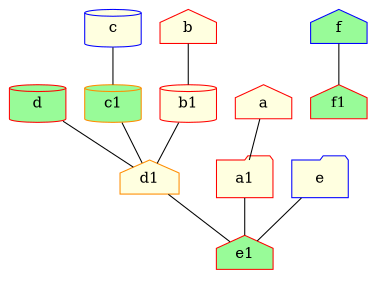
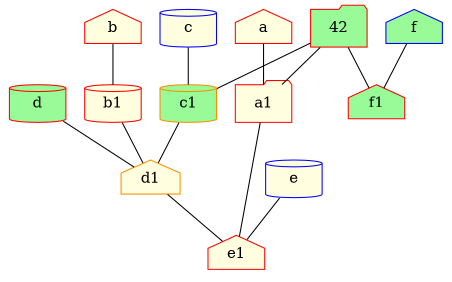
none -> (339, 28)
(320, 179) -> (294, 179)
(245, 254) -> (236, 254)
